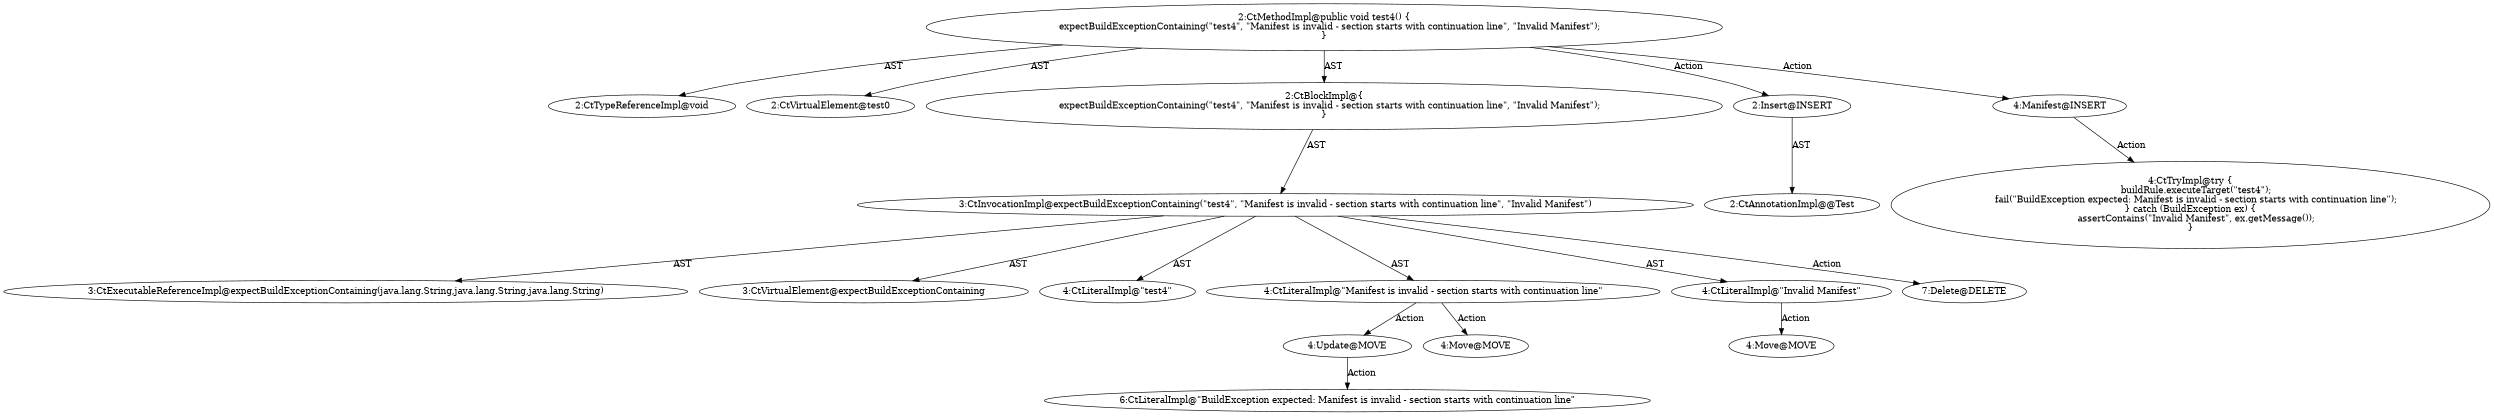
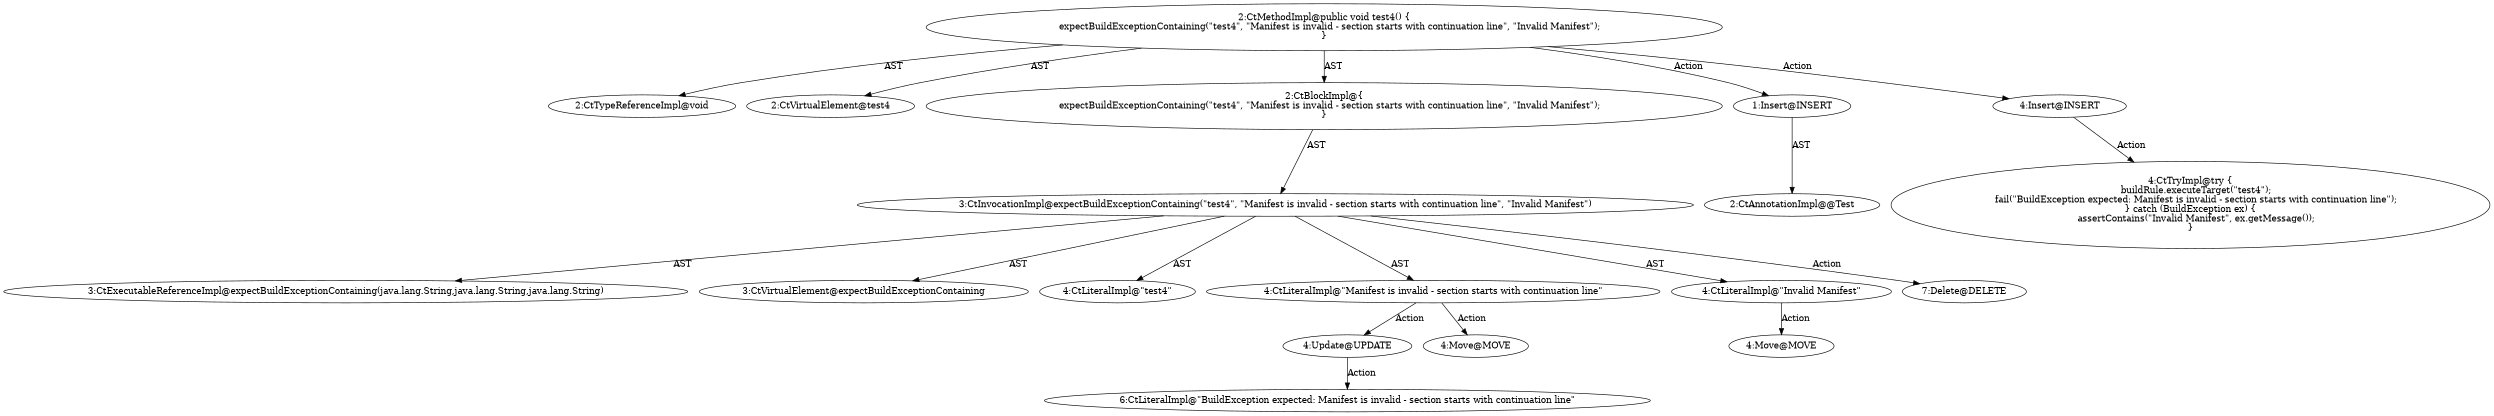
(831, 106) -> (831, 106)
(1792, 106) -> (1792, 106)
(2060, 106) -> (2060, 106)
(1347, 346) -> (1347, 346)
